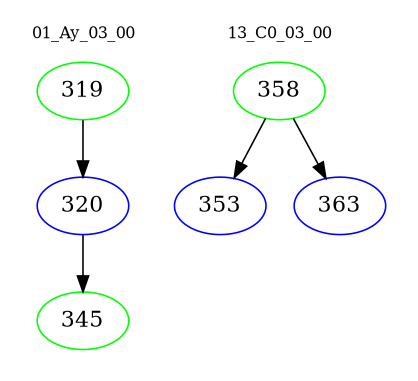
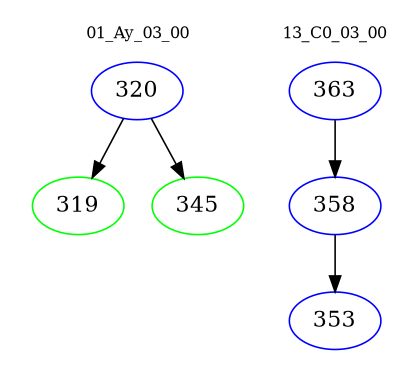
(279, 91) -> (335, 206)
(83, 141) -> (112, 141)
(306, 141) -> (335, 141)
